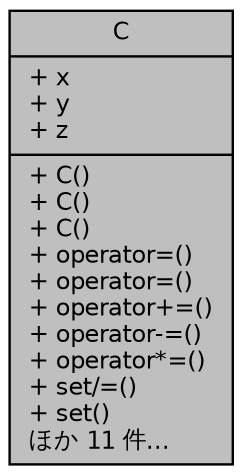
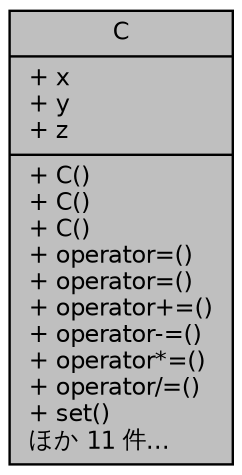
(84, 388) -> (115, 388)
